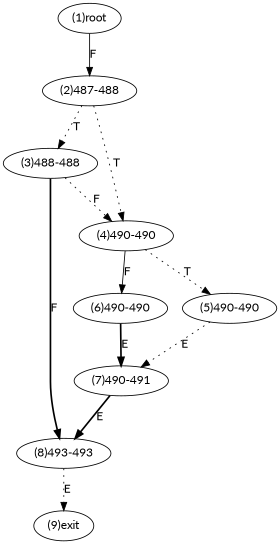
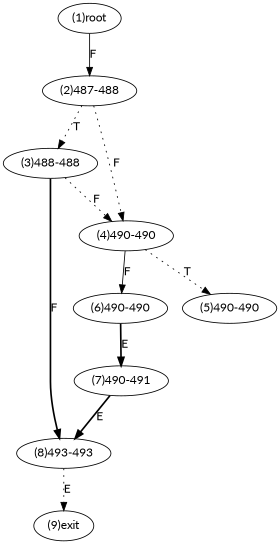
(117, 163) -> (117, 163)
(179, 342) -> none
